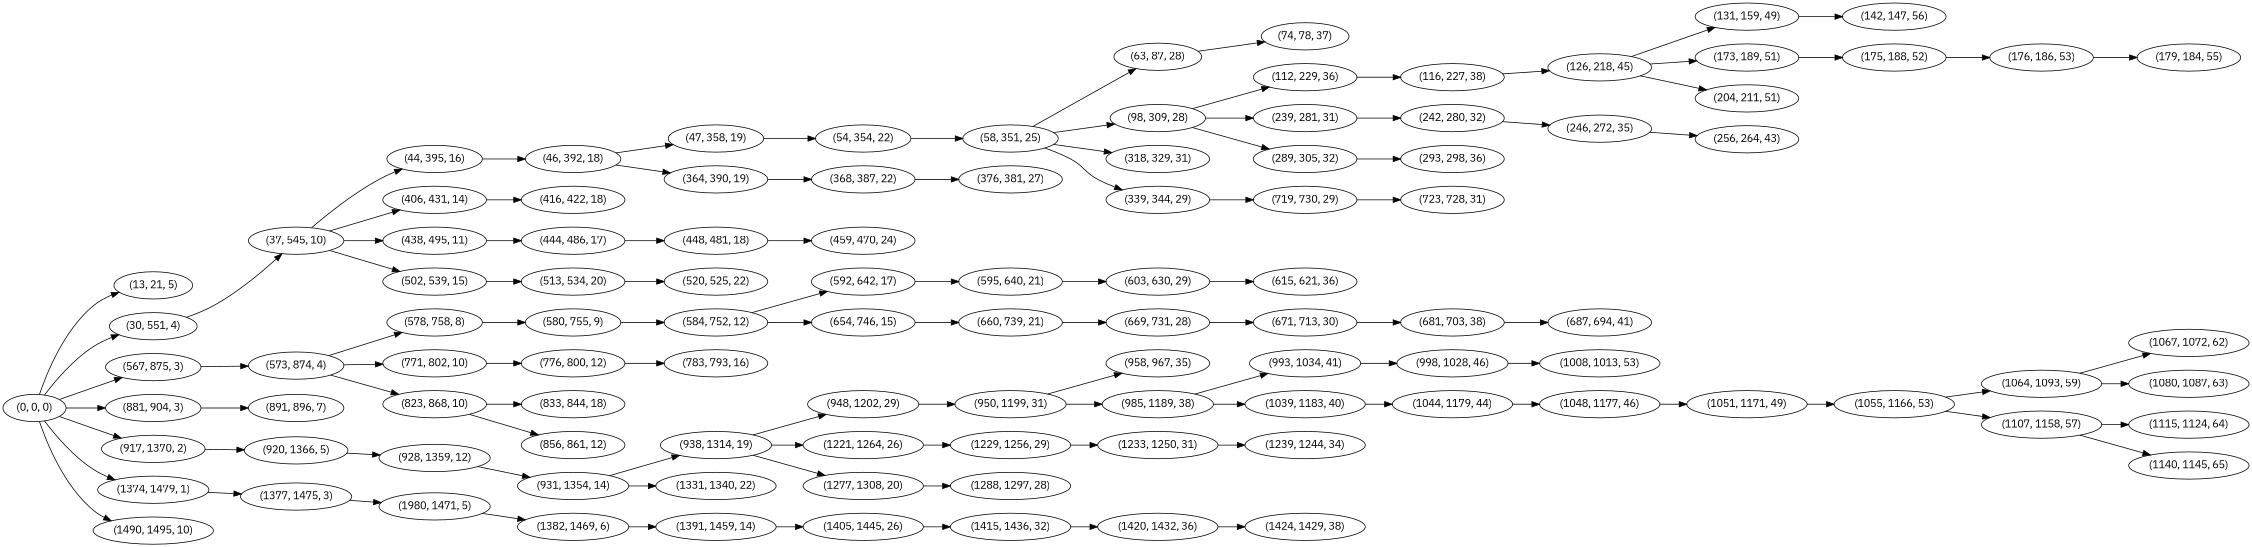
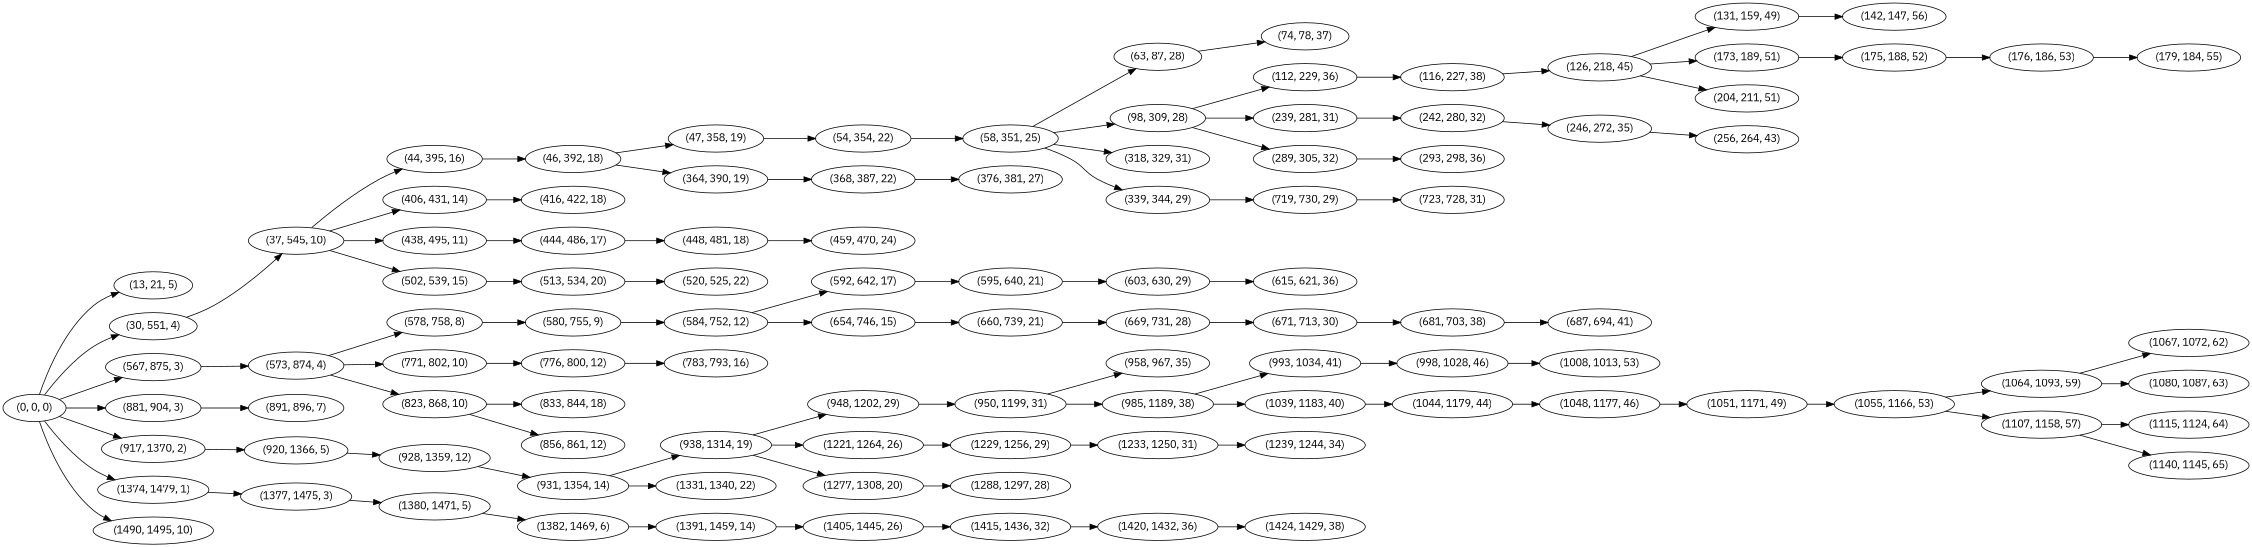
(435, 506) -> (435, 506)
